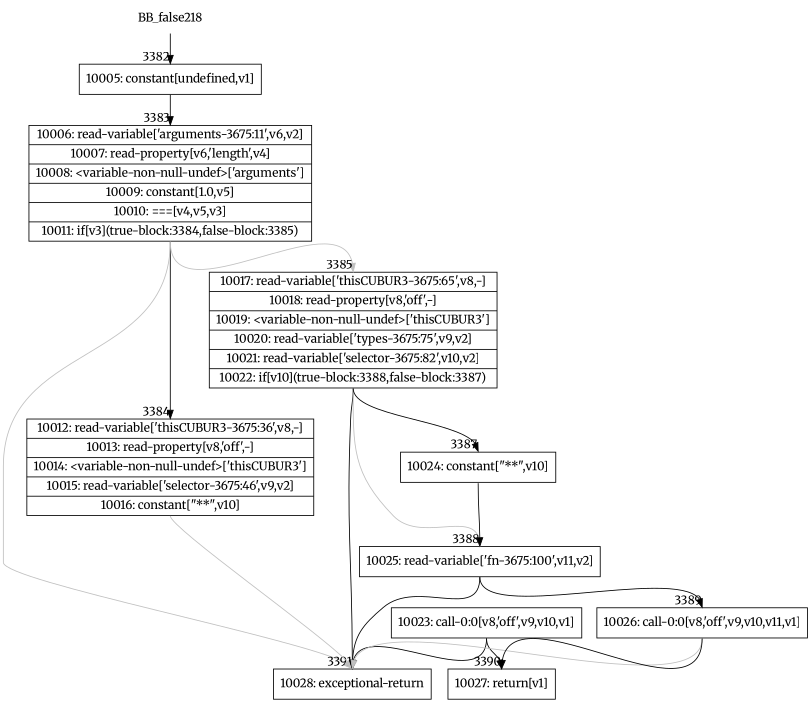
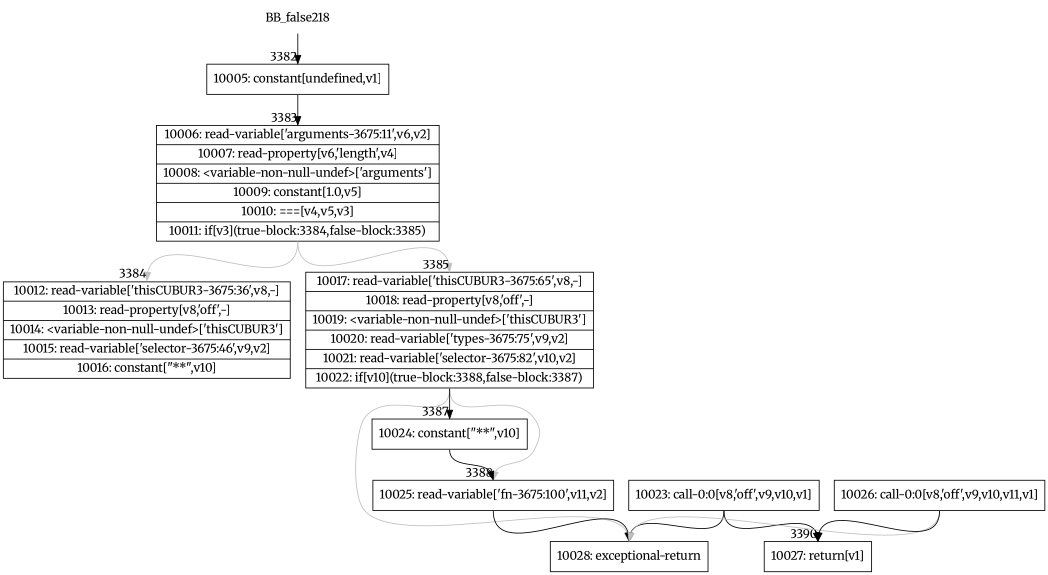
(170, 326) -> (226, 262)
(349, 524) -> (399, 523)
(3, 546) -> none
(258, 590) -> none
(587, 593) -> none
